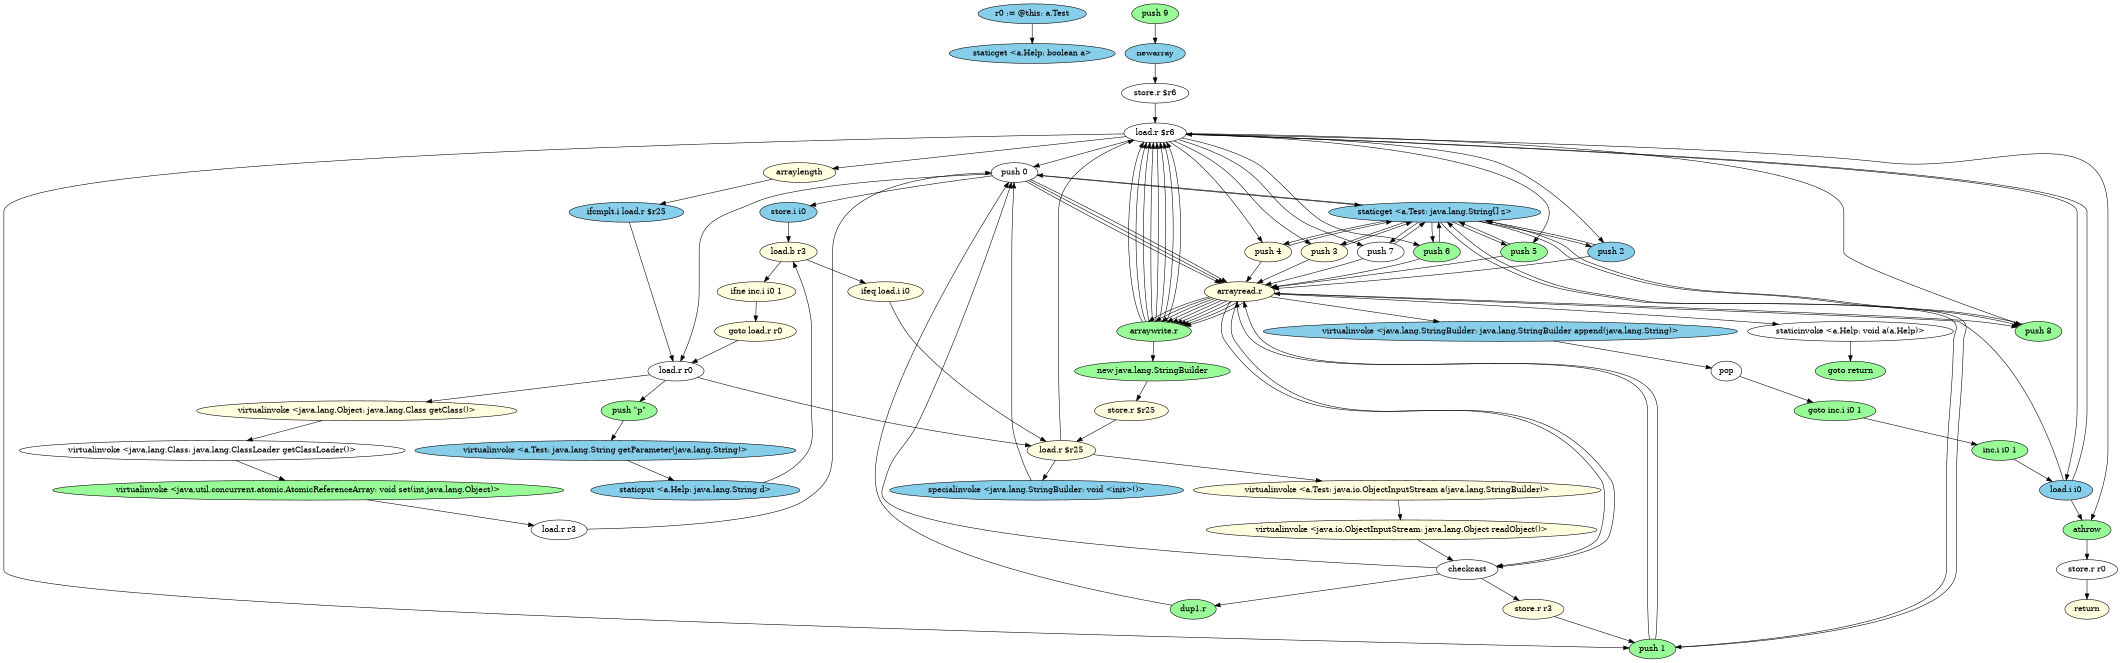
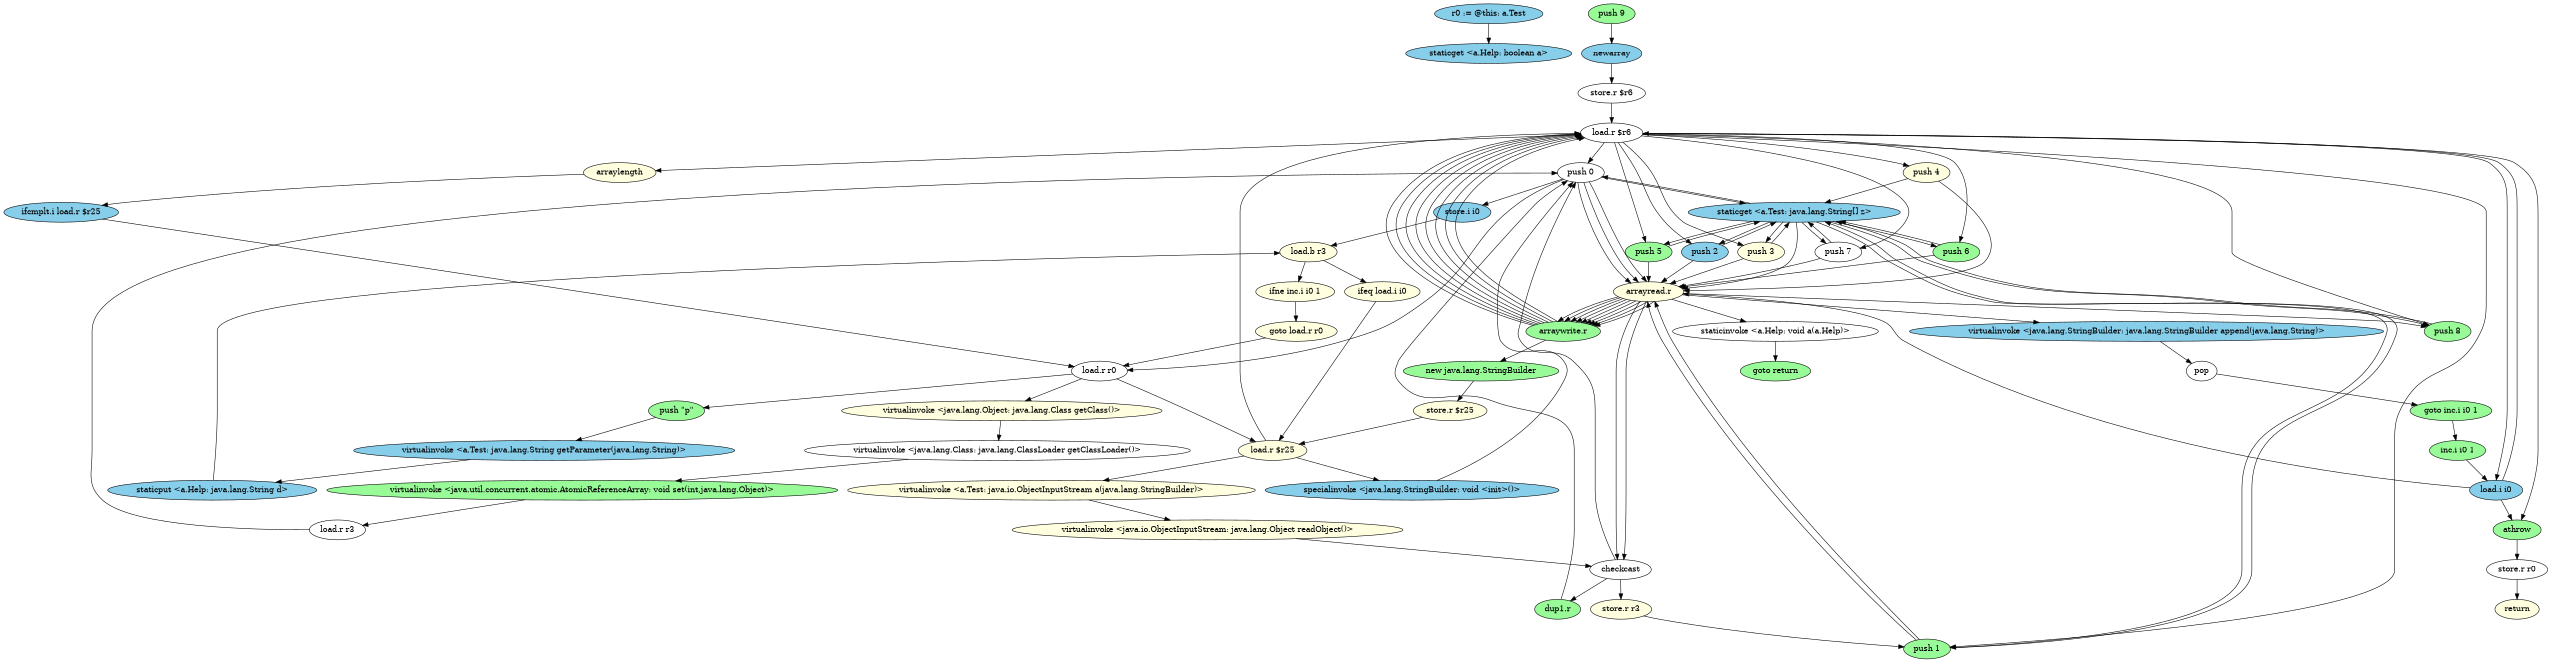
(1337, 231) -> (1790, 261)
